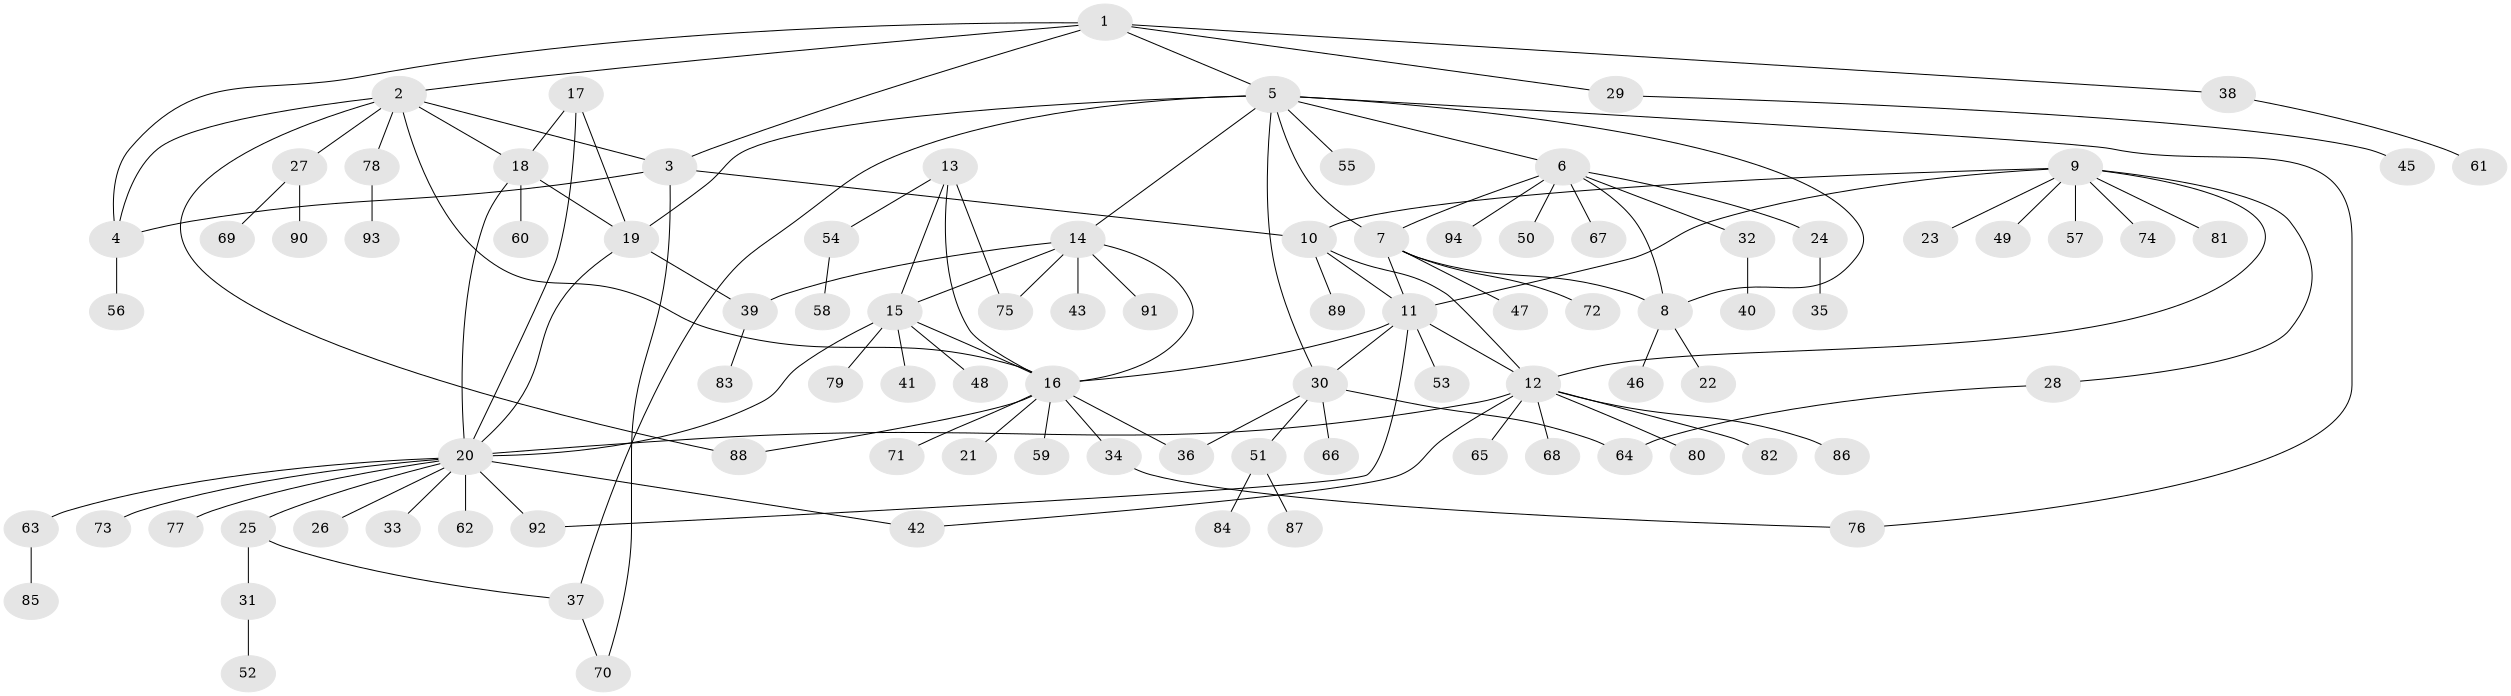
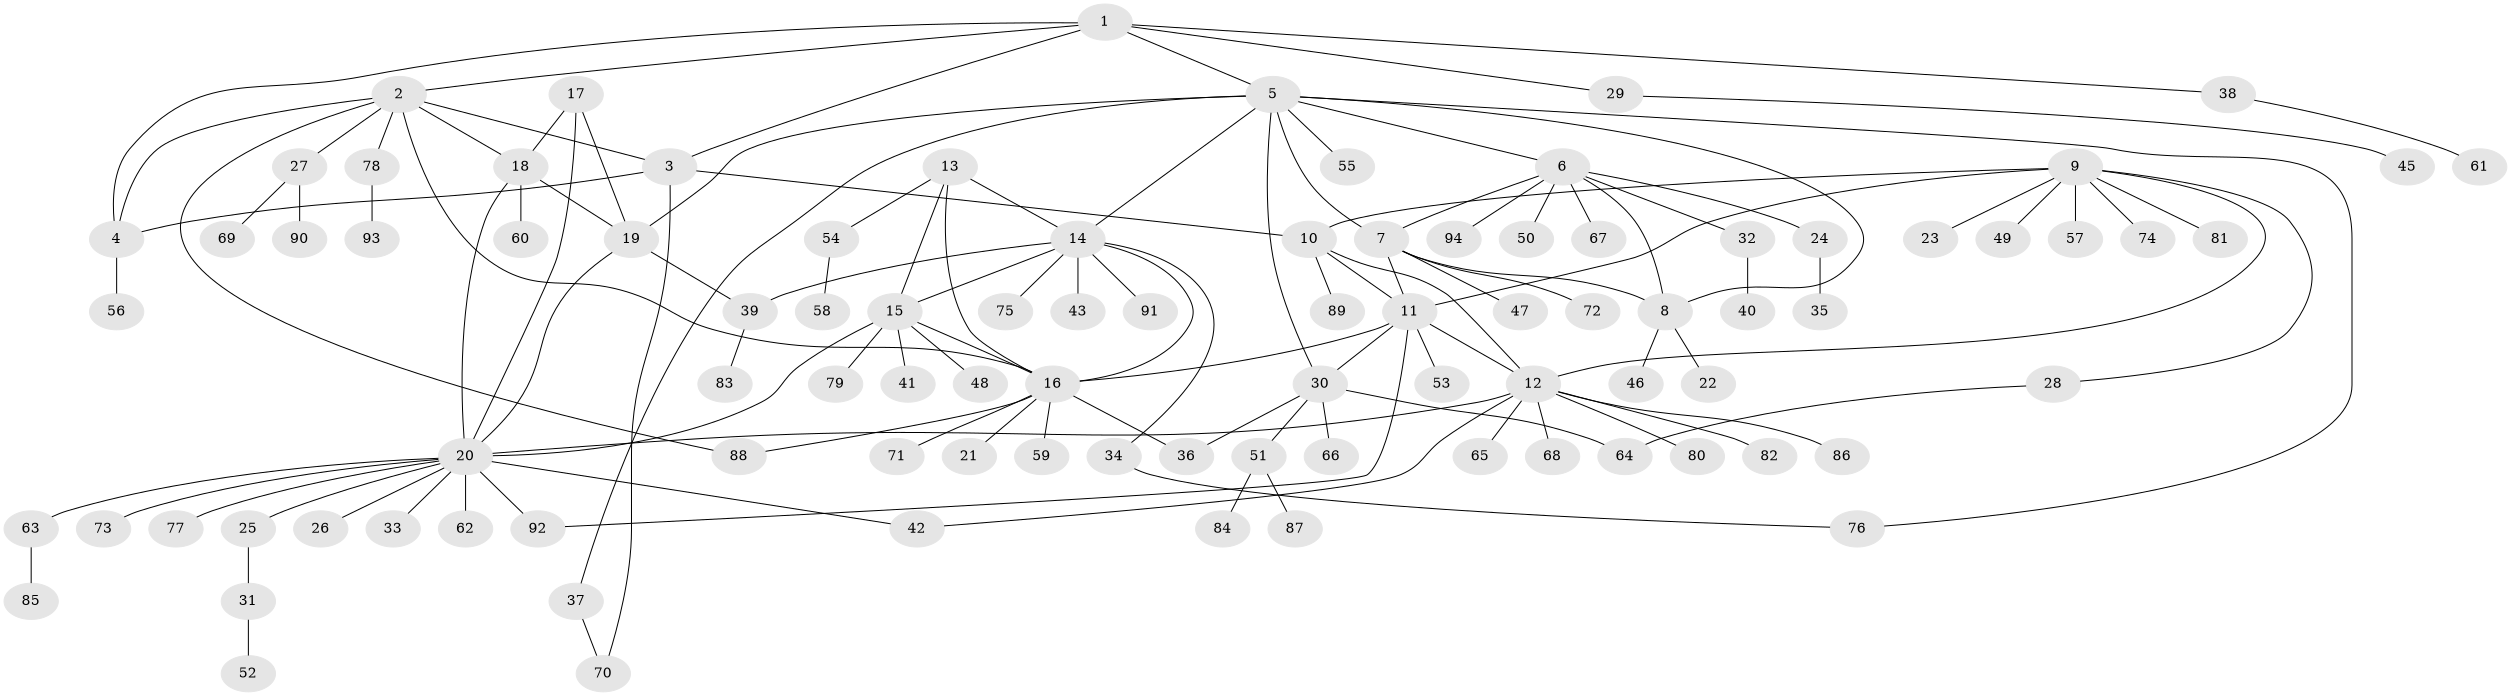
(978, 239) -> (1005, 198)
(1083, 420) -> (1213, 325)
(408, 577) -> none
